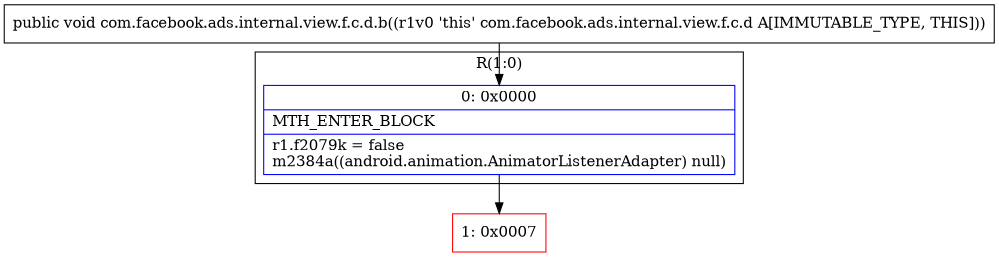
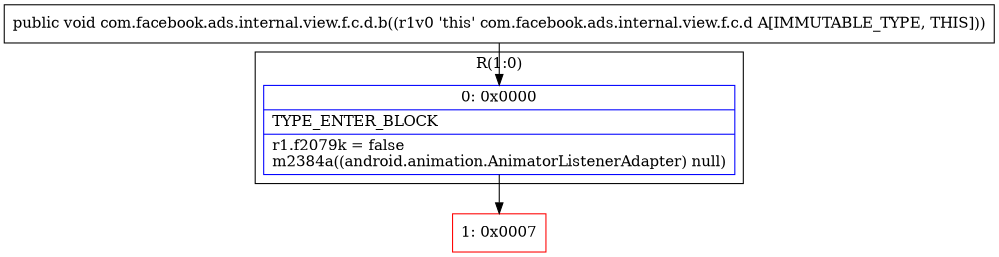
(354, 121) -> (355, 121)
